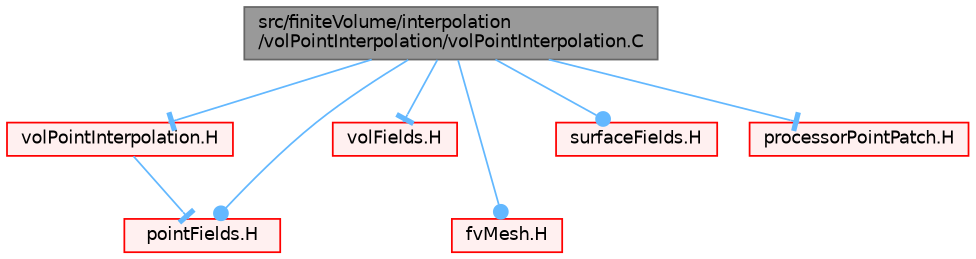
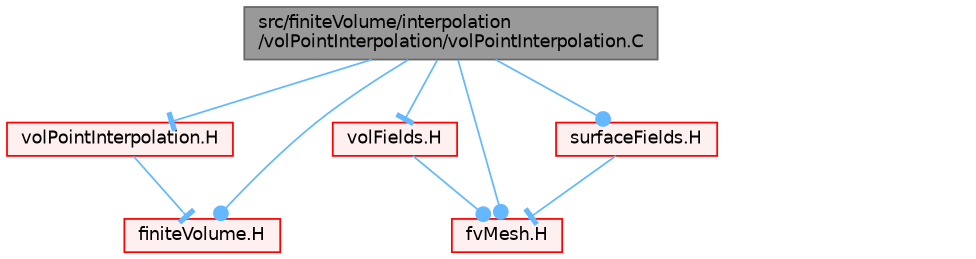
(859, 139) -> none
none -> (445, 183)
none -> (576, 185)
(202, 236) -> (202, 236)
